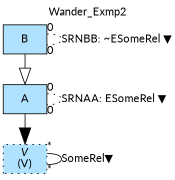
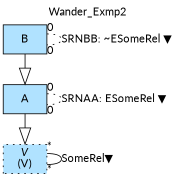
(25, 121) -> (25, 121)
